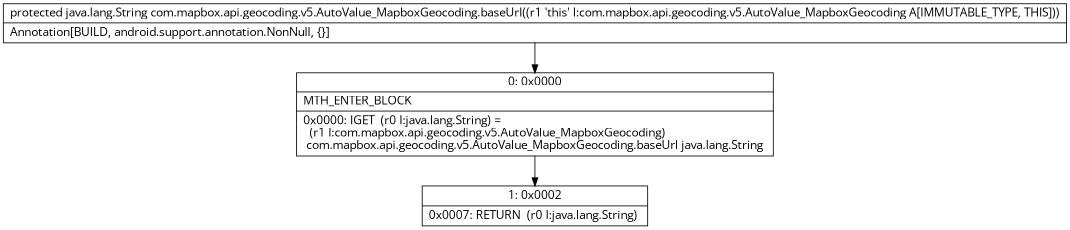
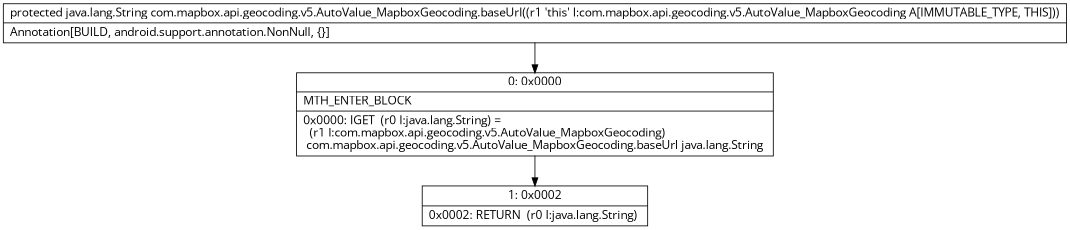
(535, 215) -> (535, 215)
